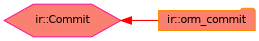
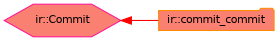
(207, 20) -> (216, 20)
